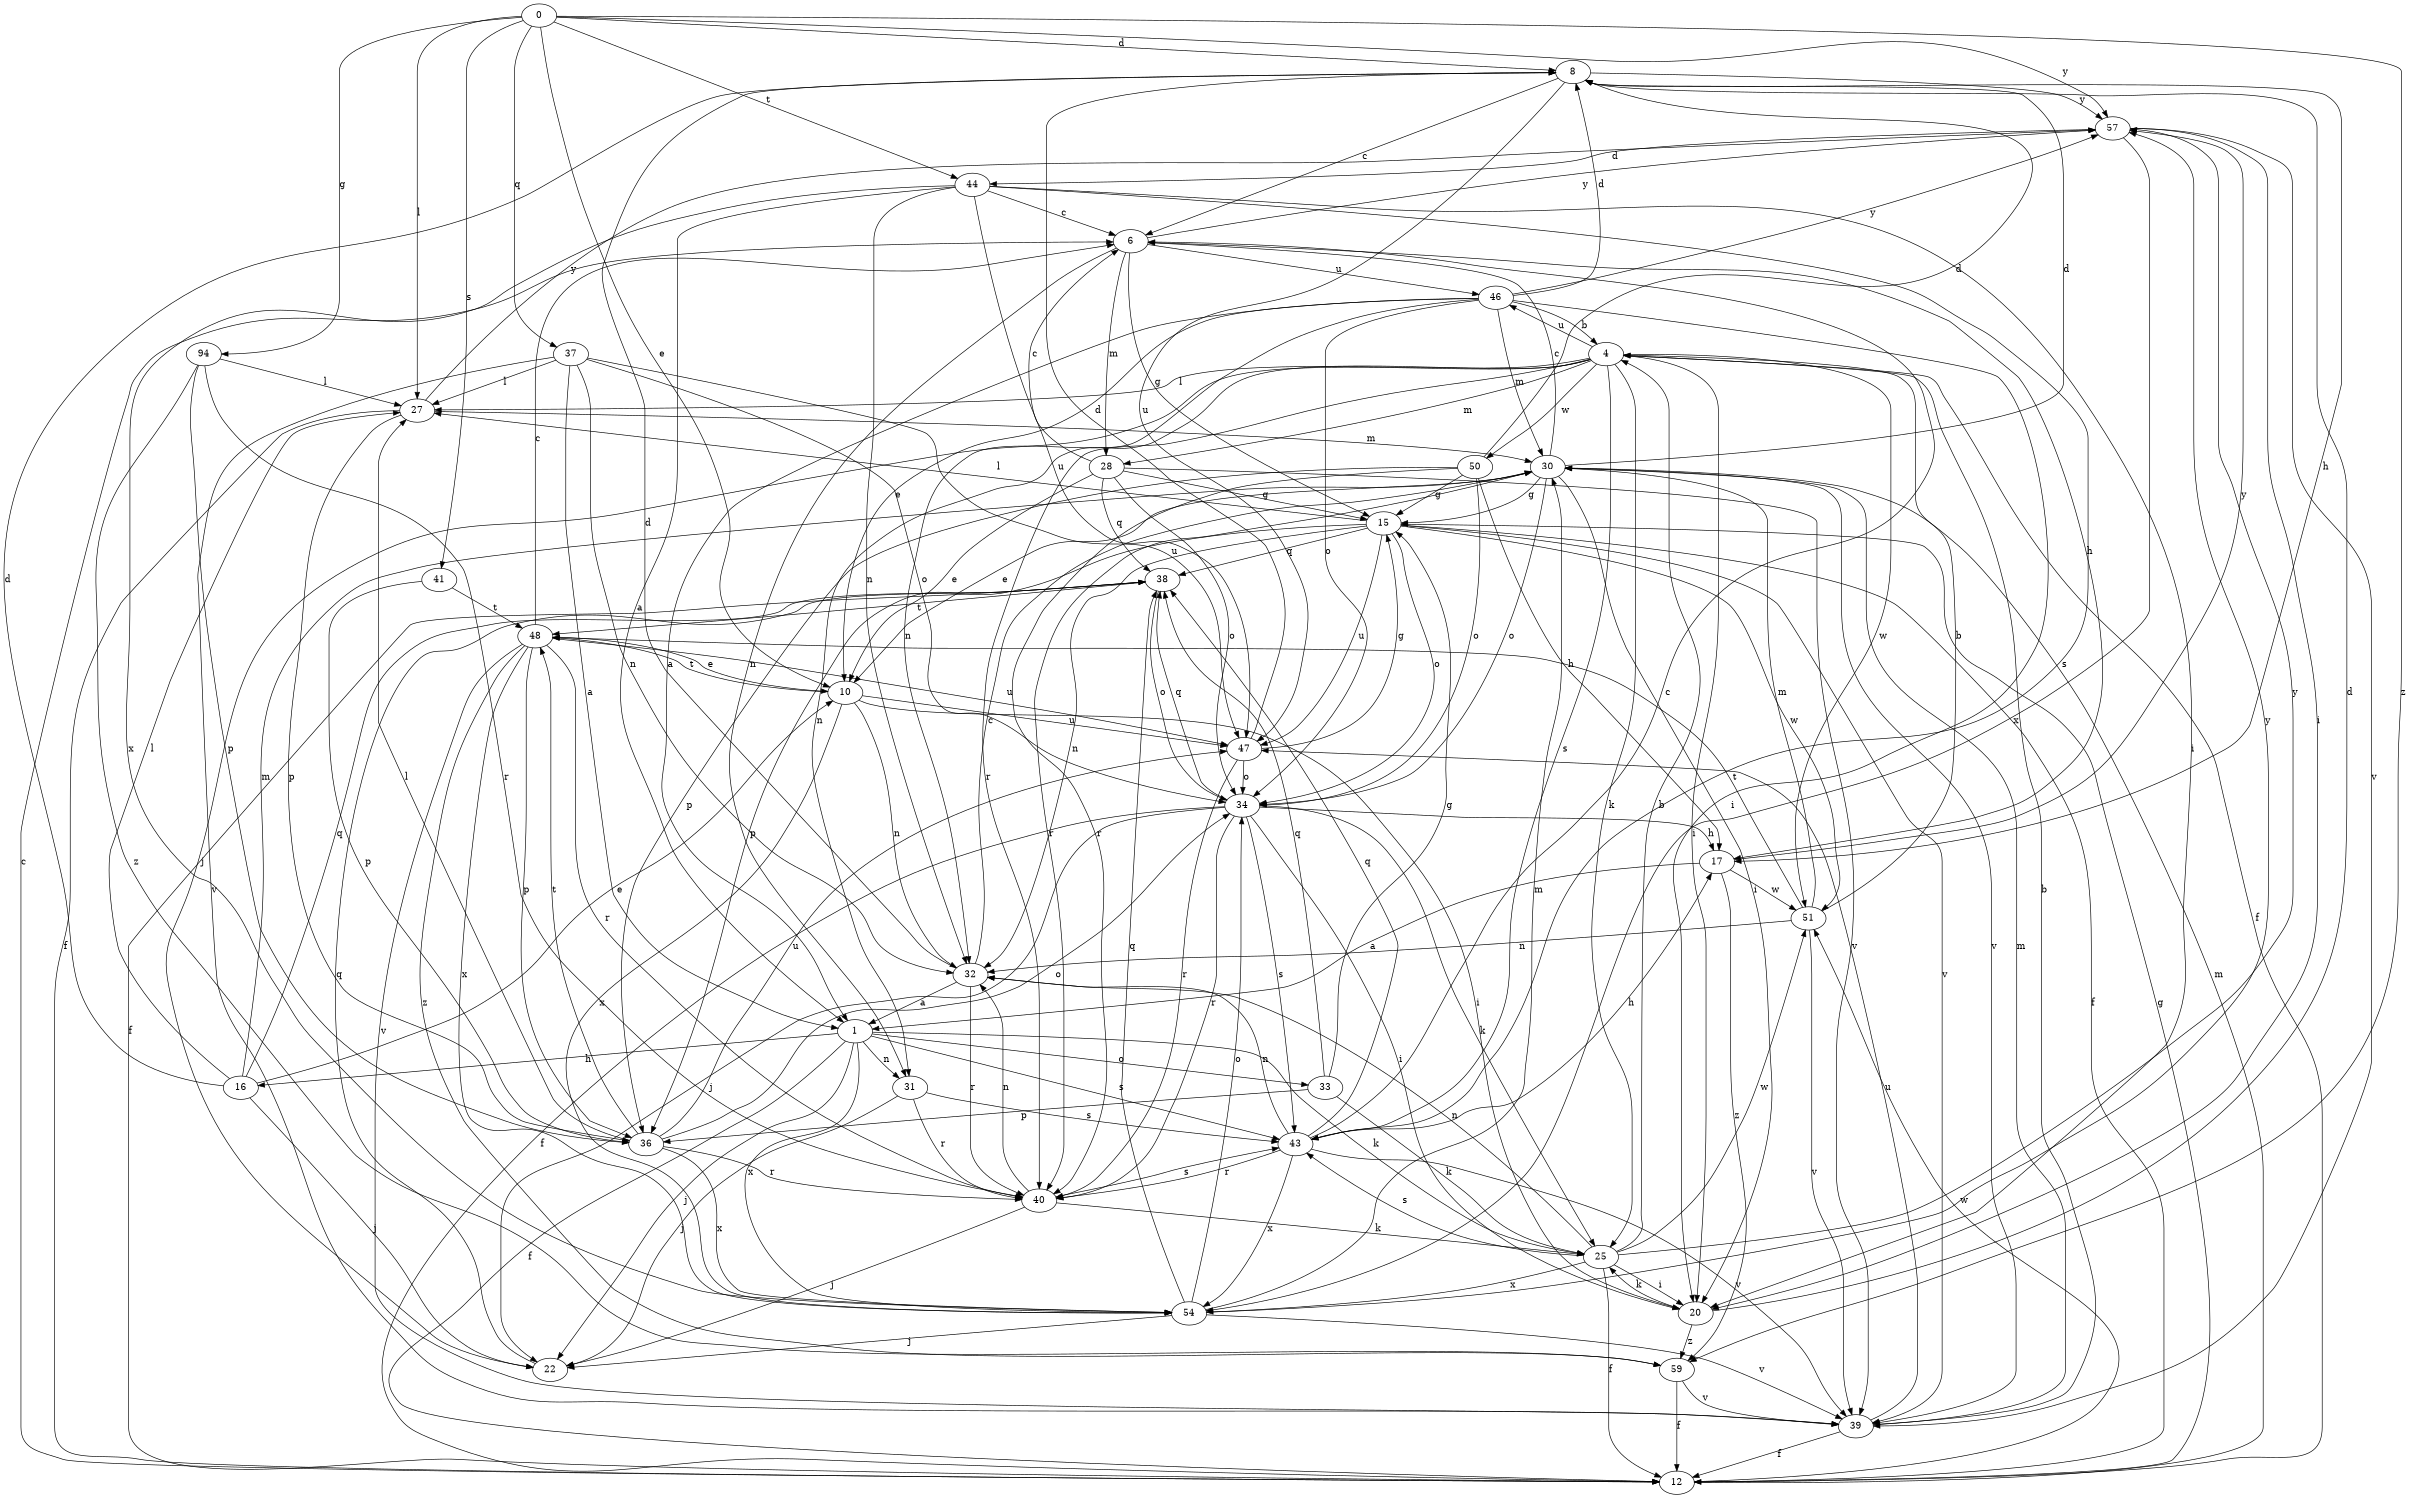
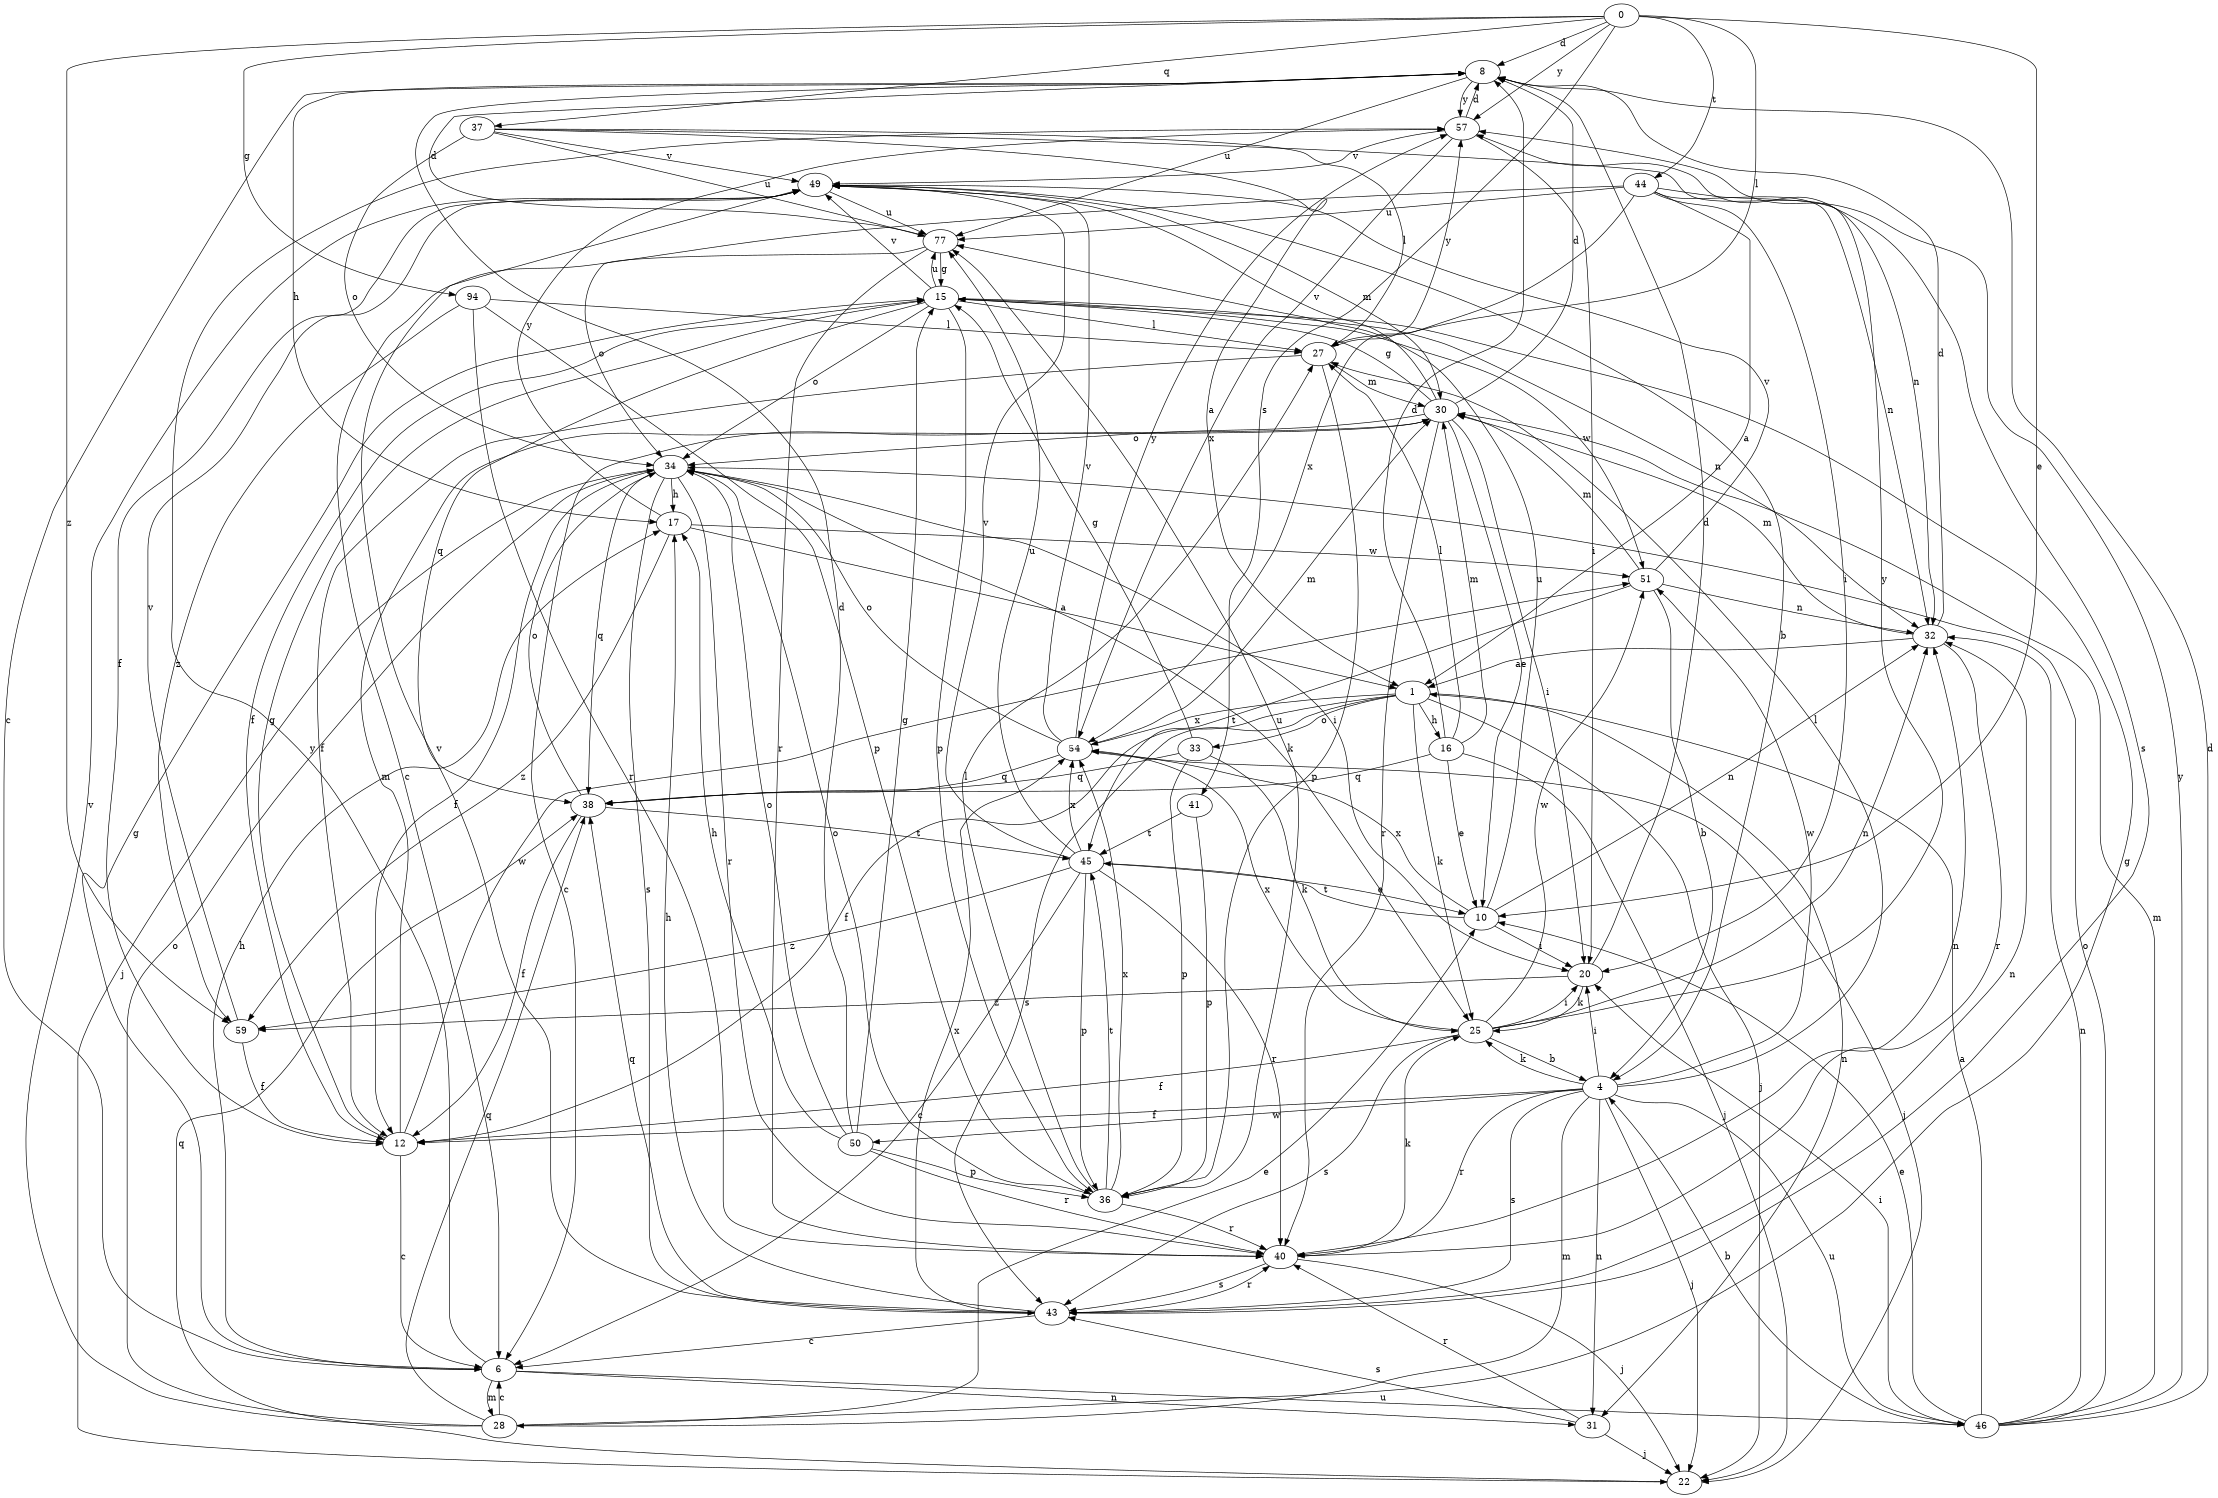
(1547, 164) -> (1471, 103)
(535, 636) -> (1086, 862)
(991, 721) -> (1767, 523)
(1244, 749) -> (940, 241)
(1856, 1426) -> (815, 185)
